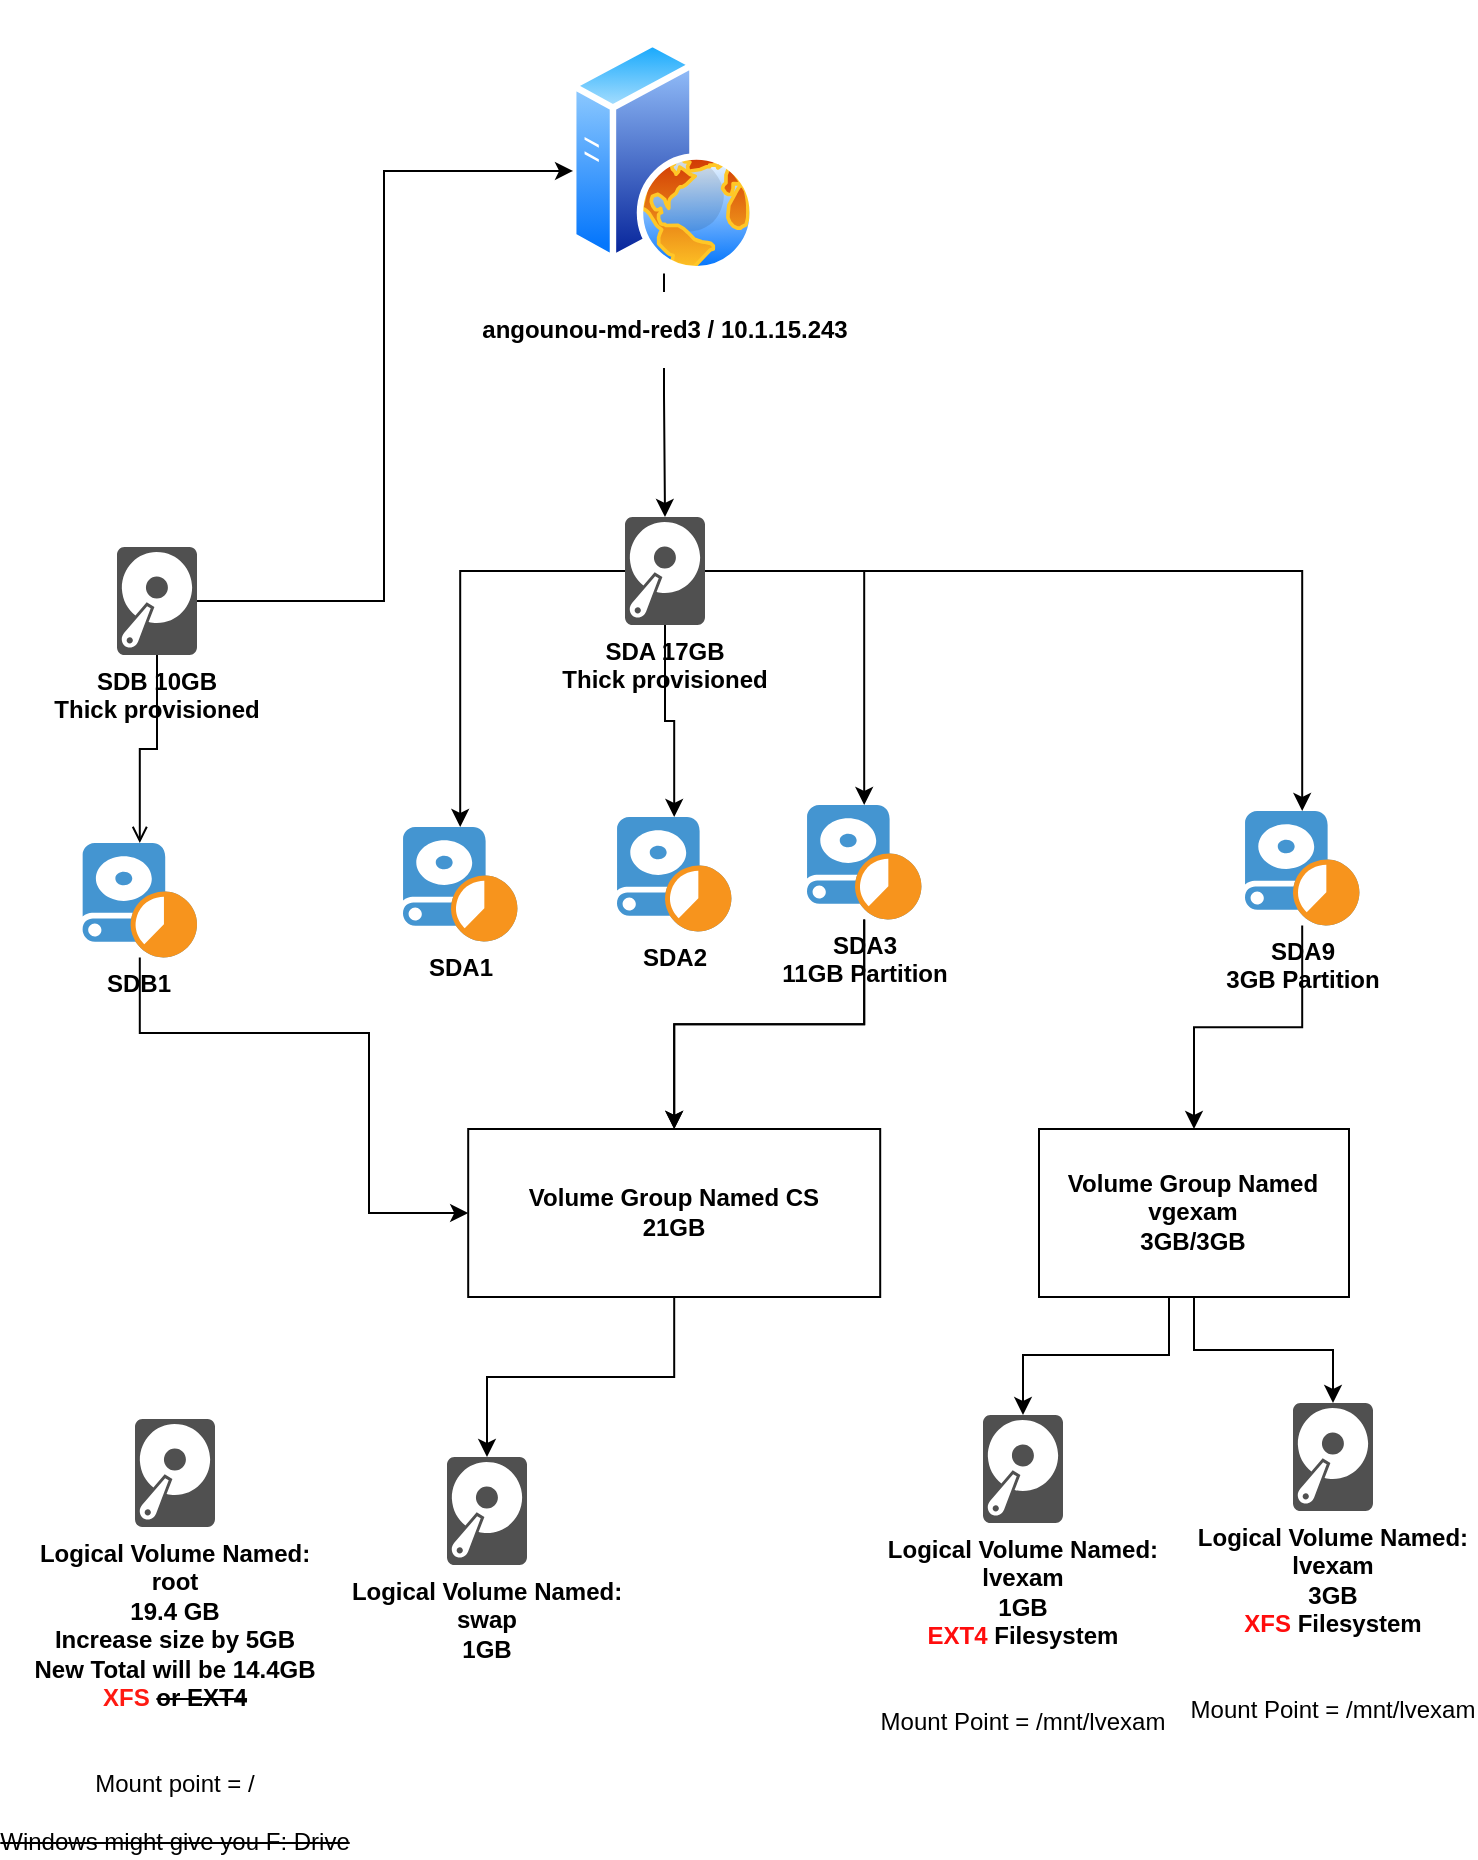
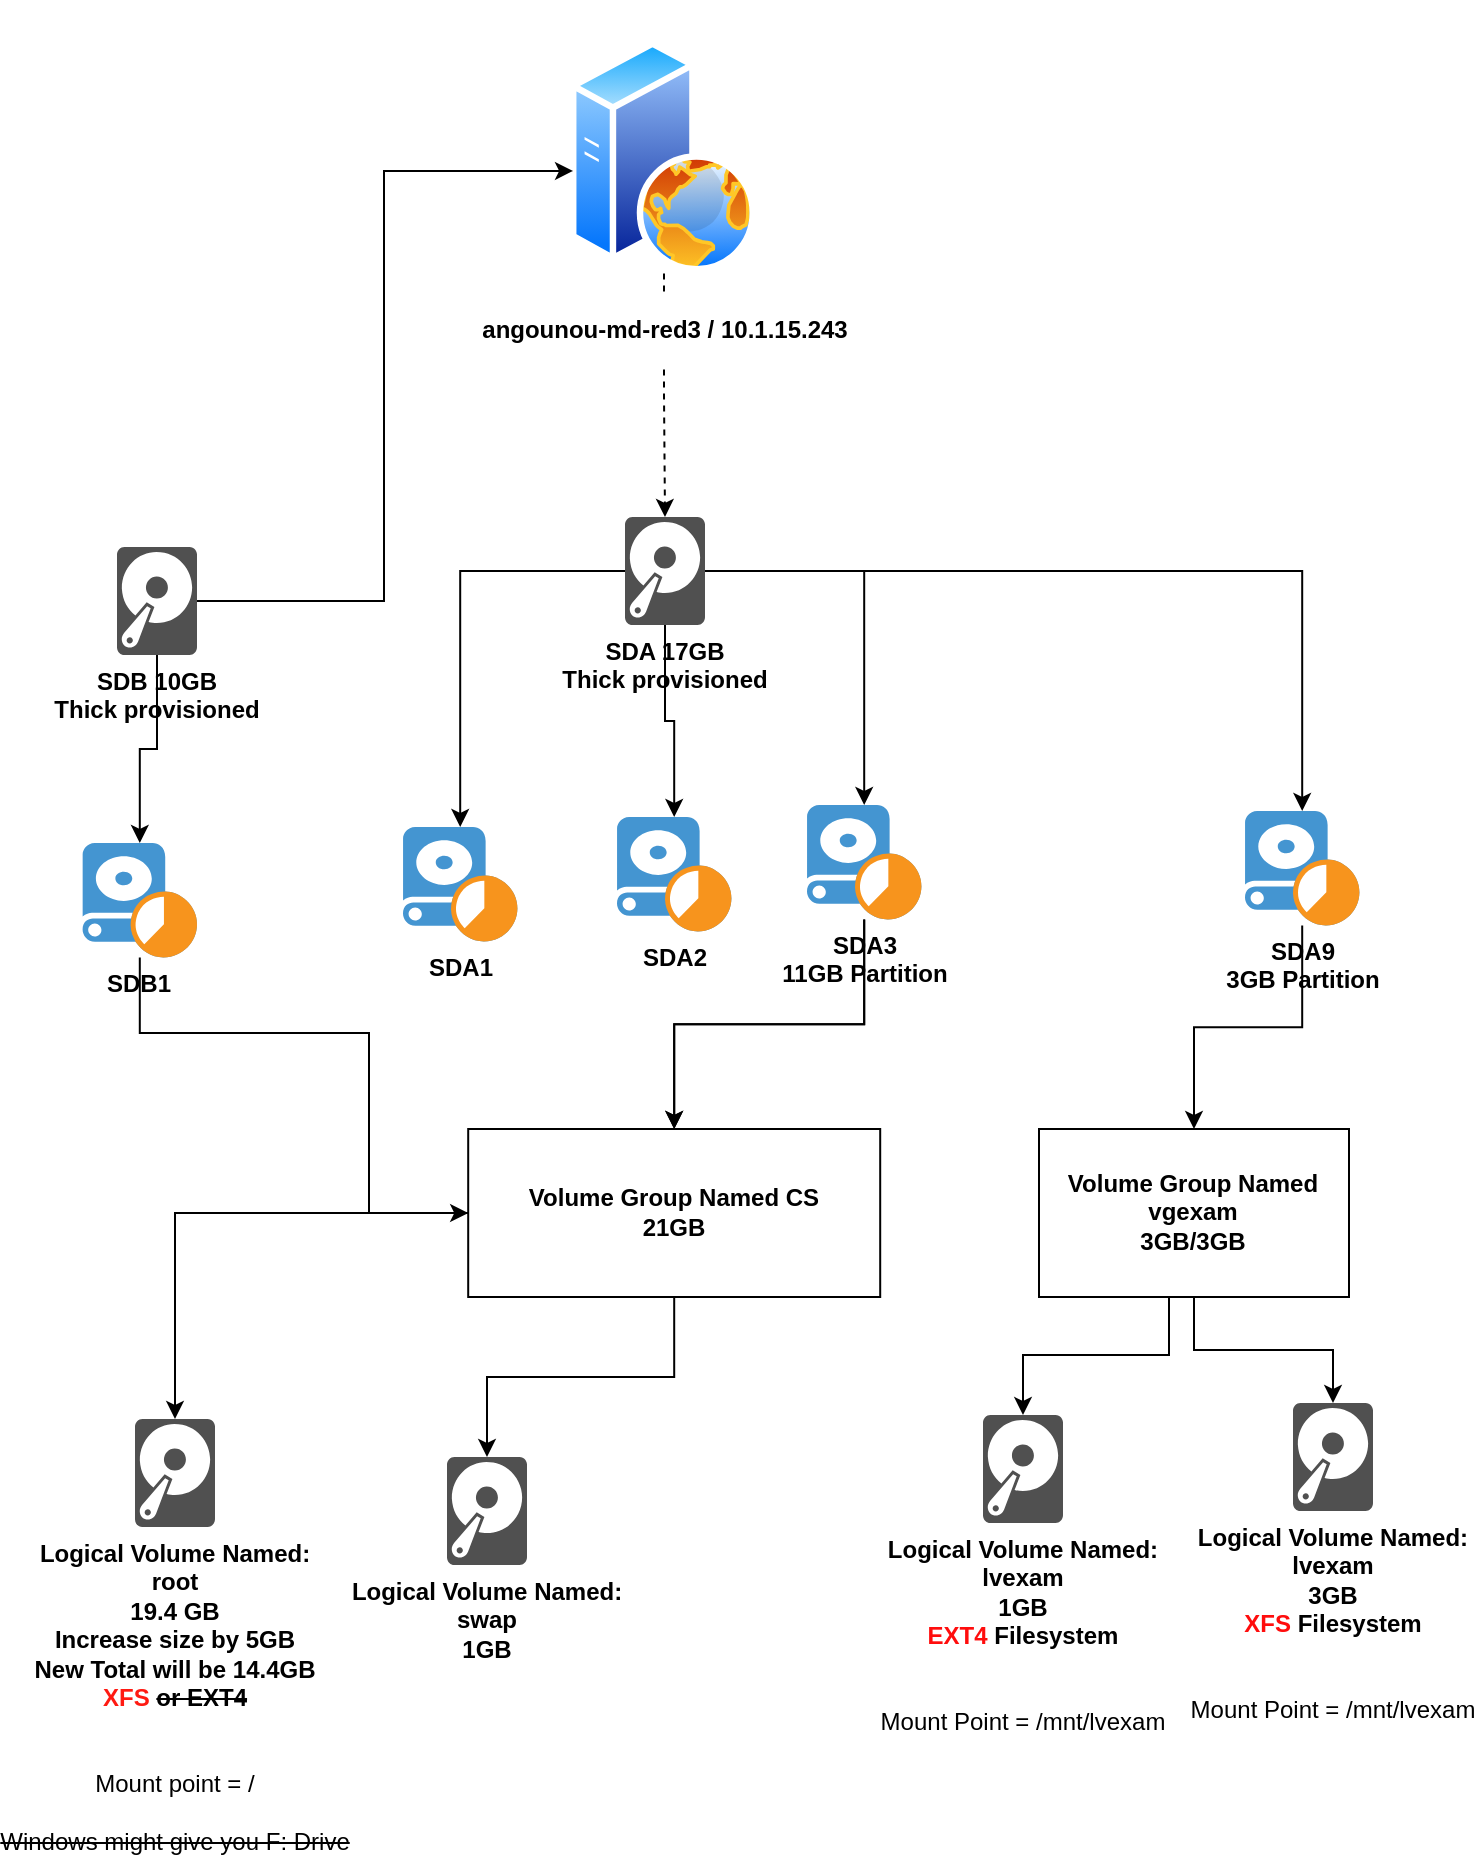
(664, 434) -> (664, 434)
(140, 831) -> (140, 828)
none -> (175, 1214)
